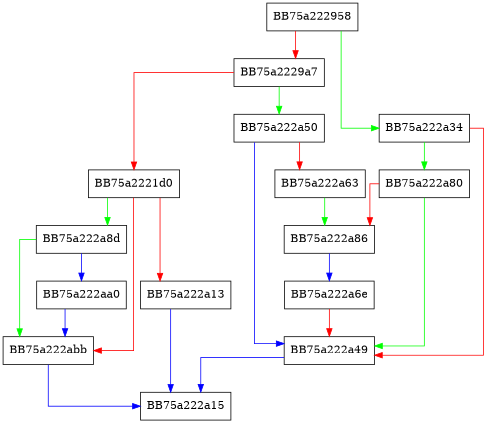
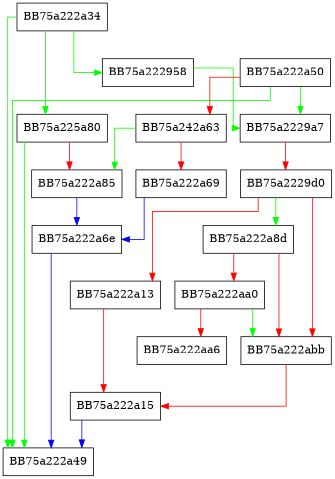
(296, 41) -> (233, 84)
(341, 95) -> (74, 62)
(279, 96) -> (300, 96)
(134, 184) -> (286, 184)
none -> (181, 184)
(320, 184) -> (181, 128)
(424, 184) -> (62, 128)
(329, 239) -> (77, 184)
(254, 254) -> (12, 135)
(81, 263) -> (234, 263)
(20, 276) -> (279, 291)
(483, 285) -> (8, 224)
(65, 319) -> (253, 319)
(329, 319) -> (51, 347)
(171, 347) -> (104, 347)
none -> (182, 351)
(229, 358) -> (82, 430)
(70, 406) -> (248, 406)
